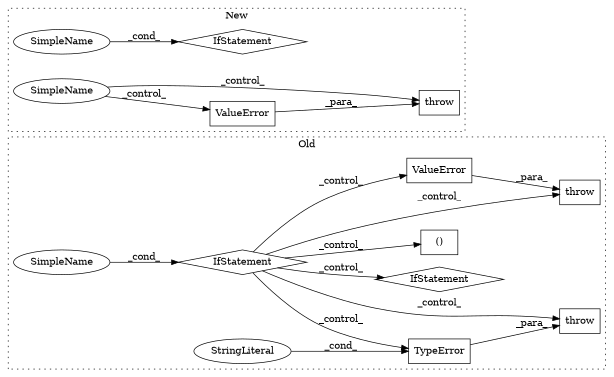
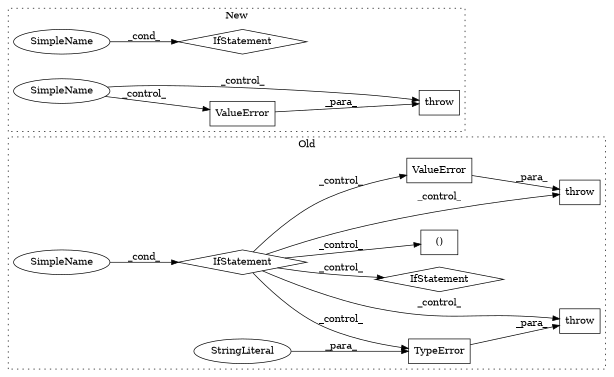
(341, 346) -> (341, 346)
